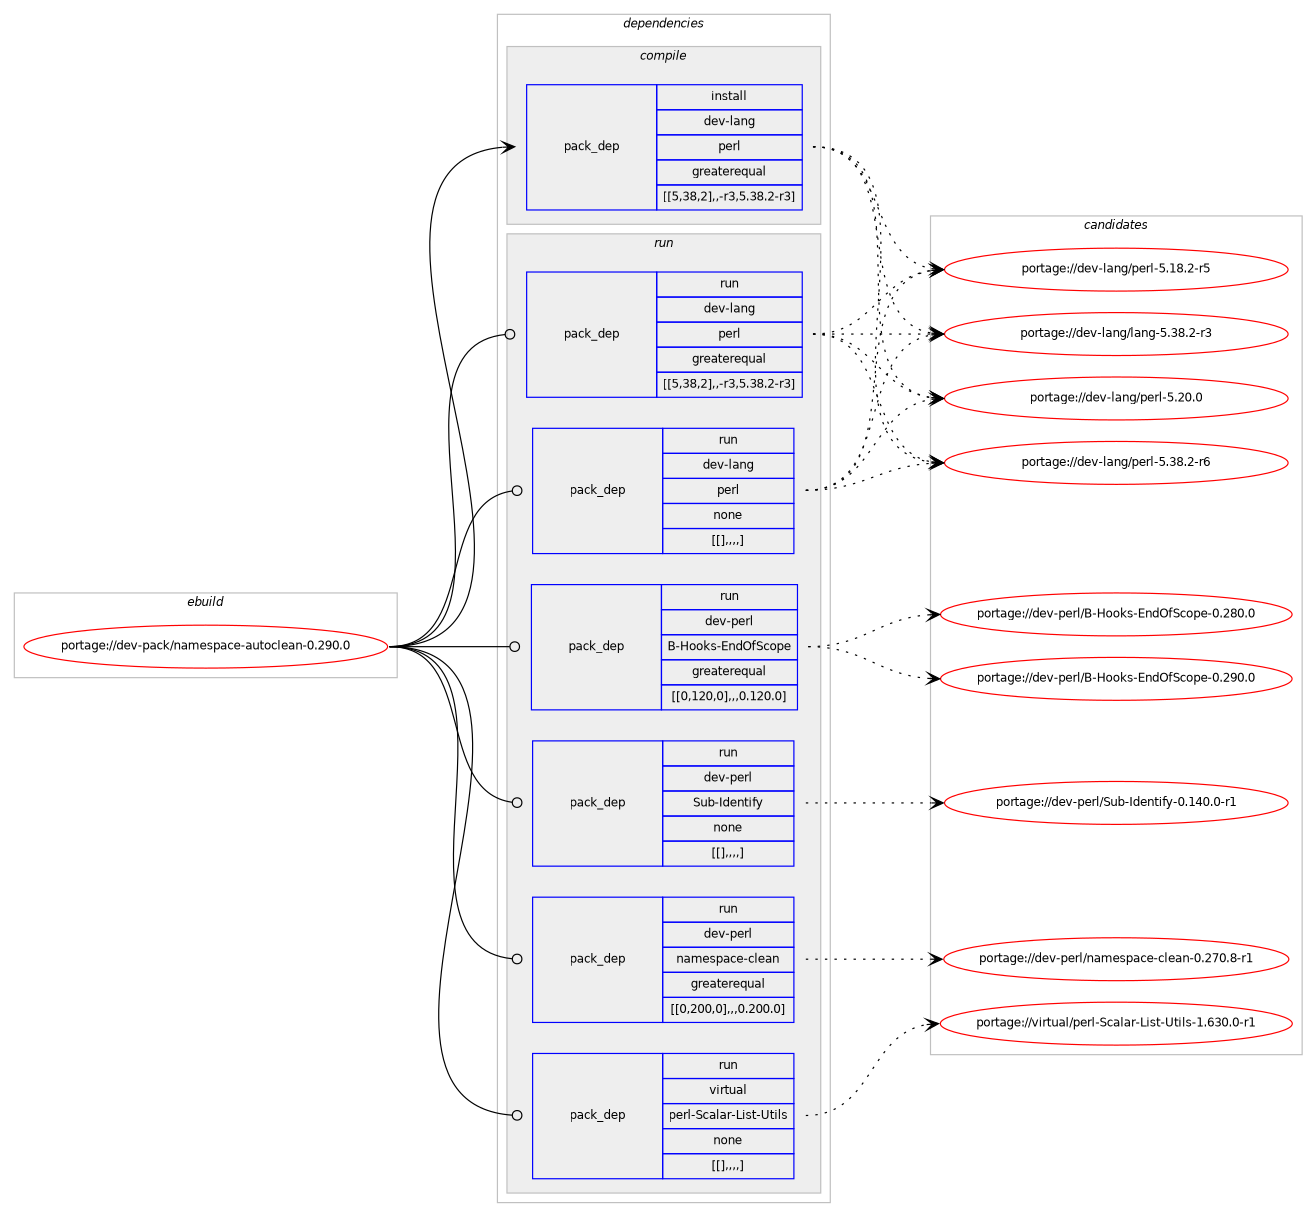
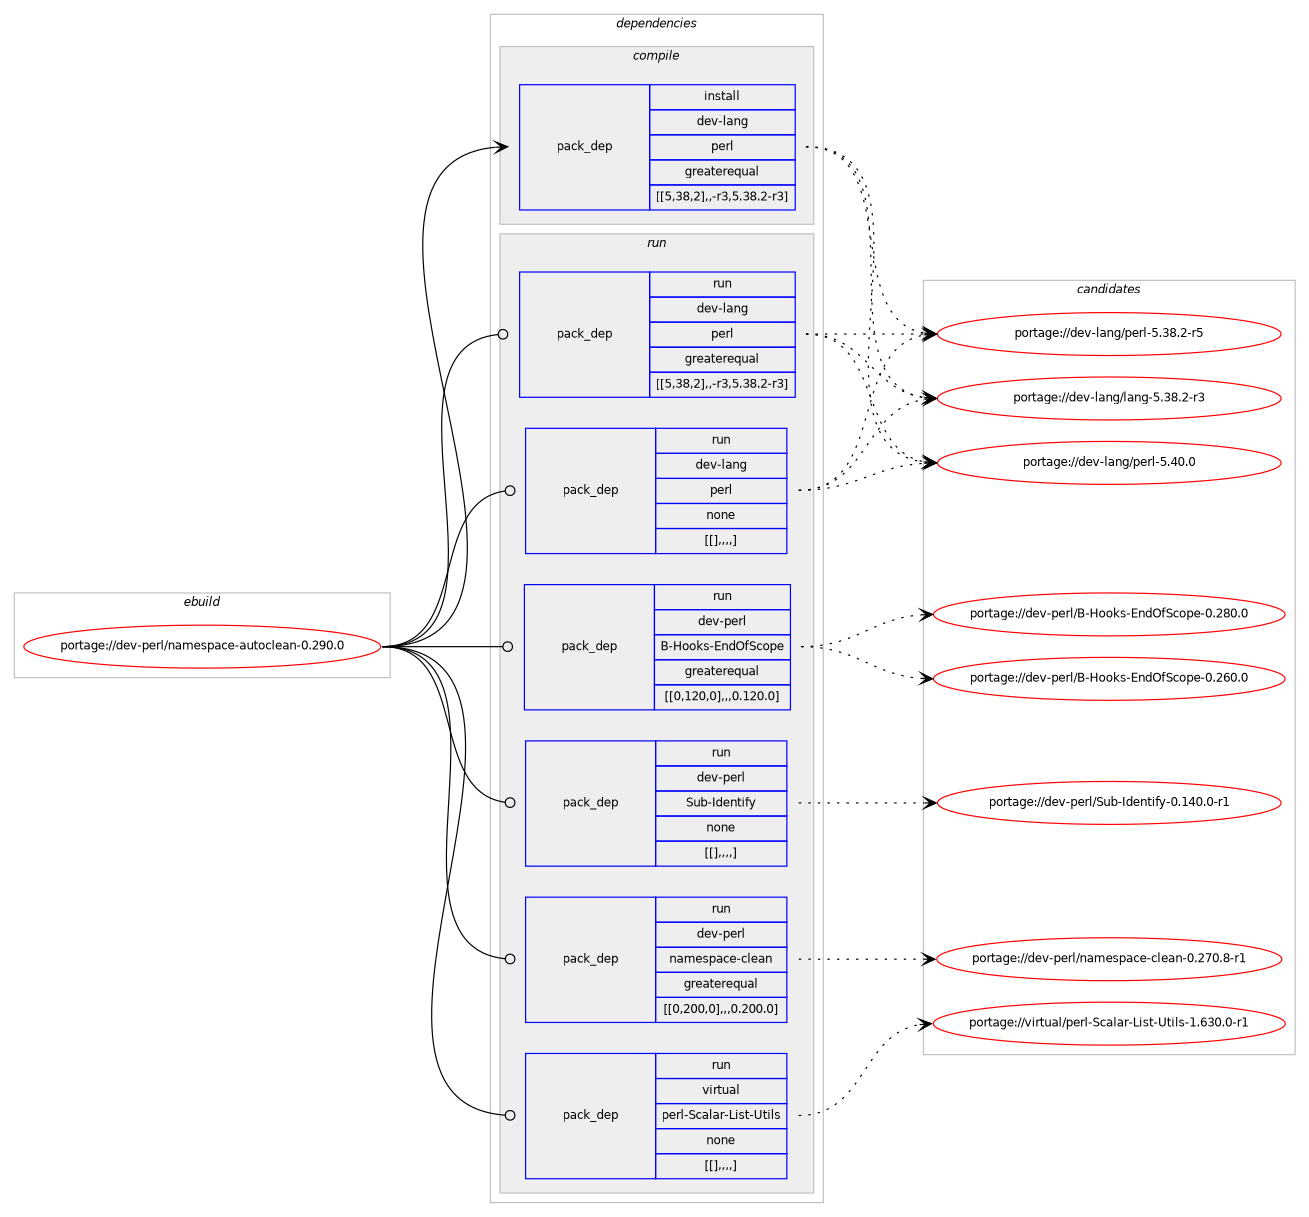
(1116, 270) -> (1109, 334)
(1116, 398) -> (1109, 463)
(1116, 463) -> none
(206, 647) -> (202, 647)
(1116, 679) -> (1109, 679)
